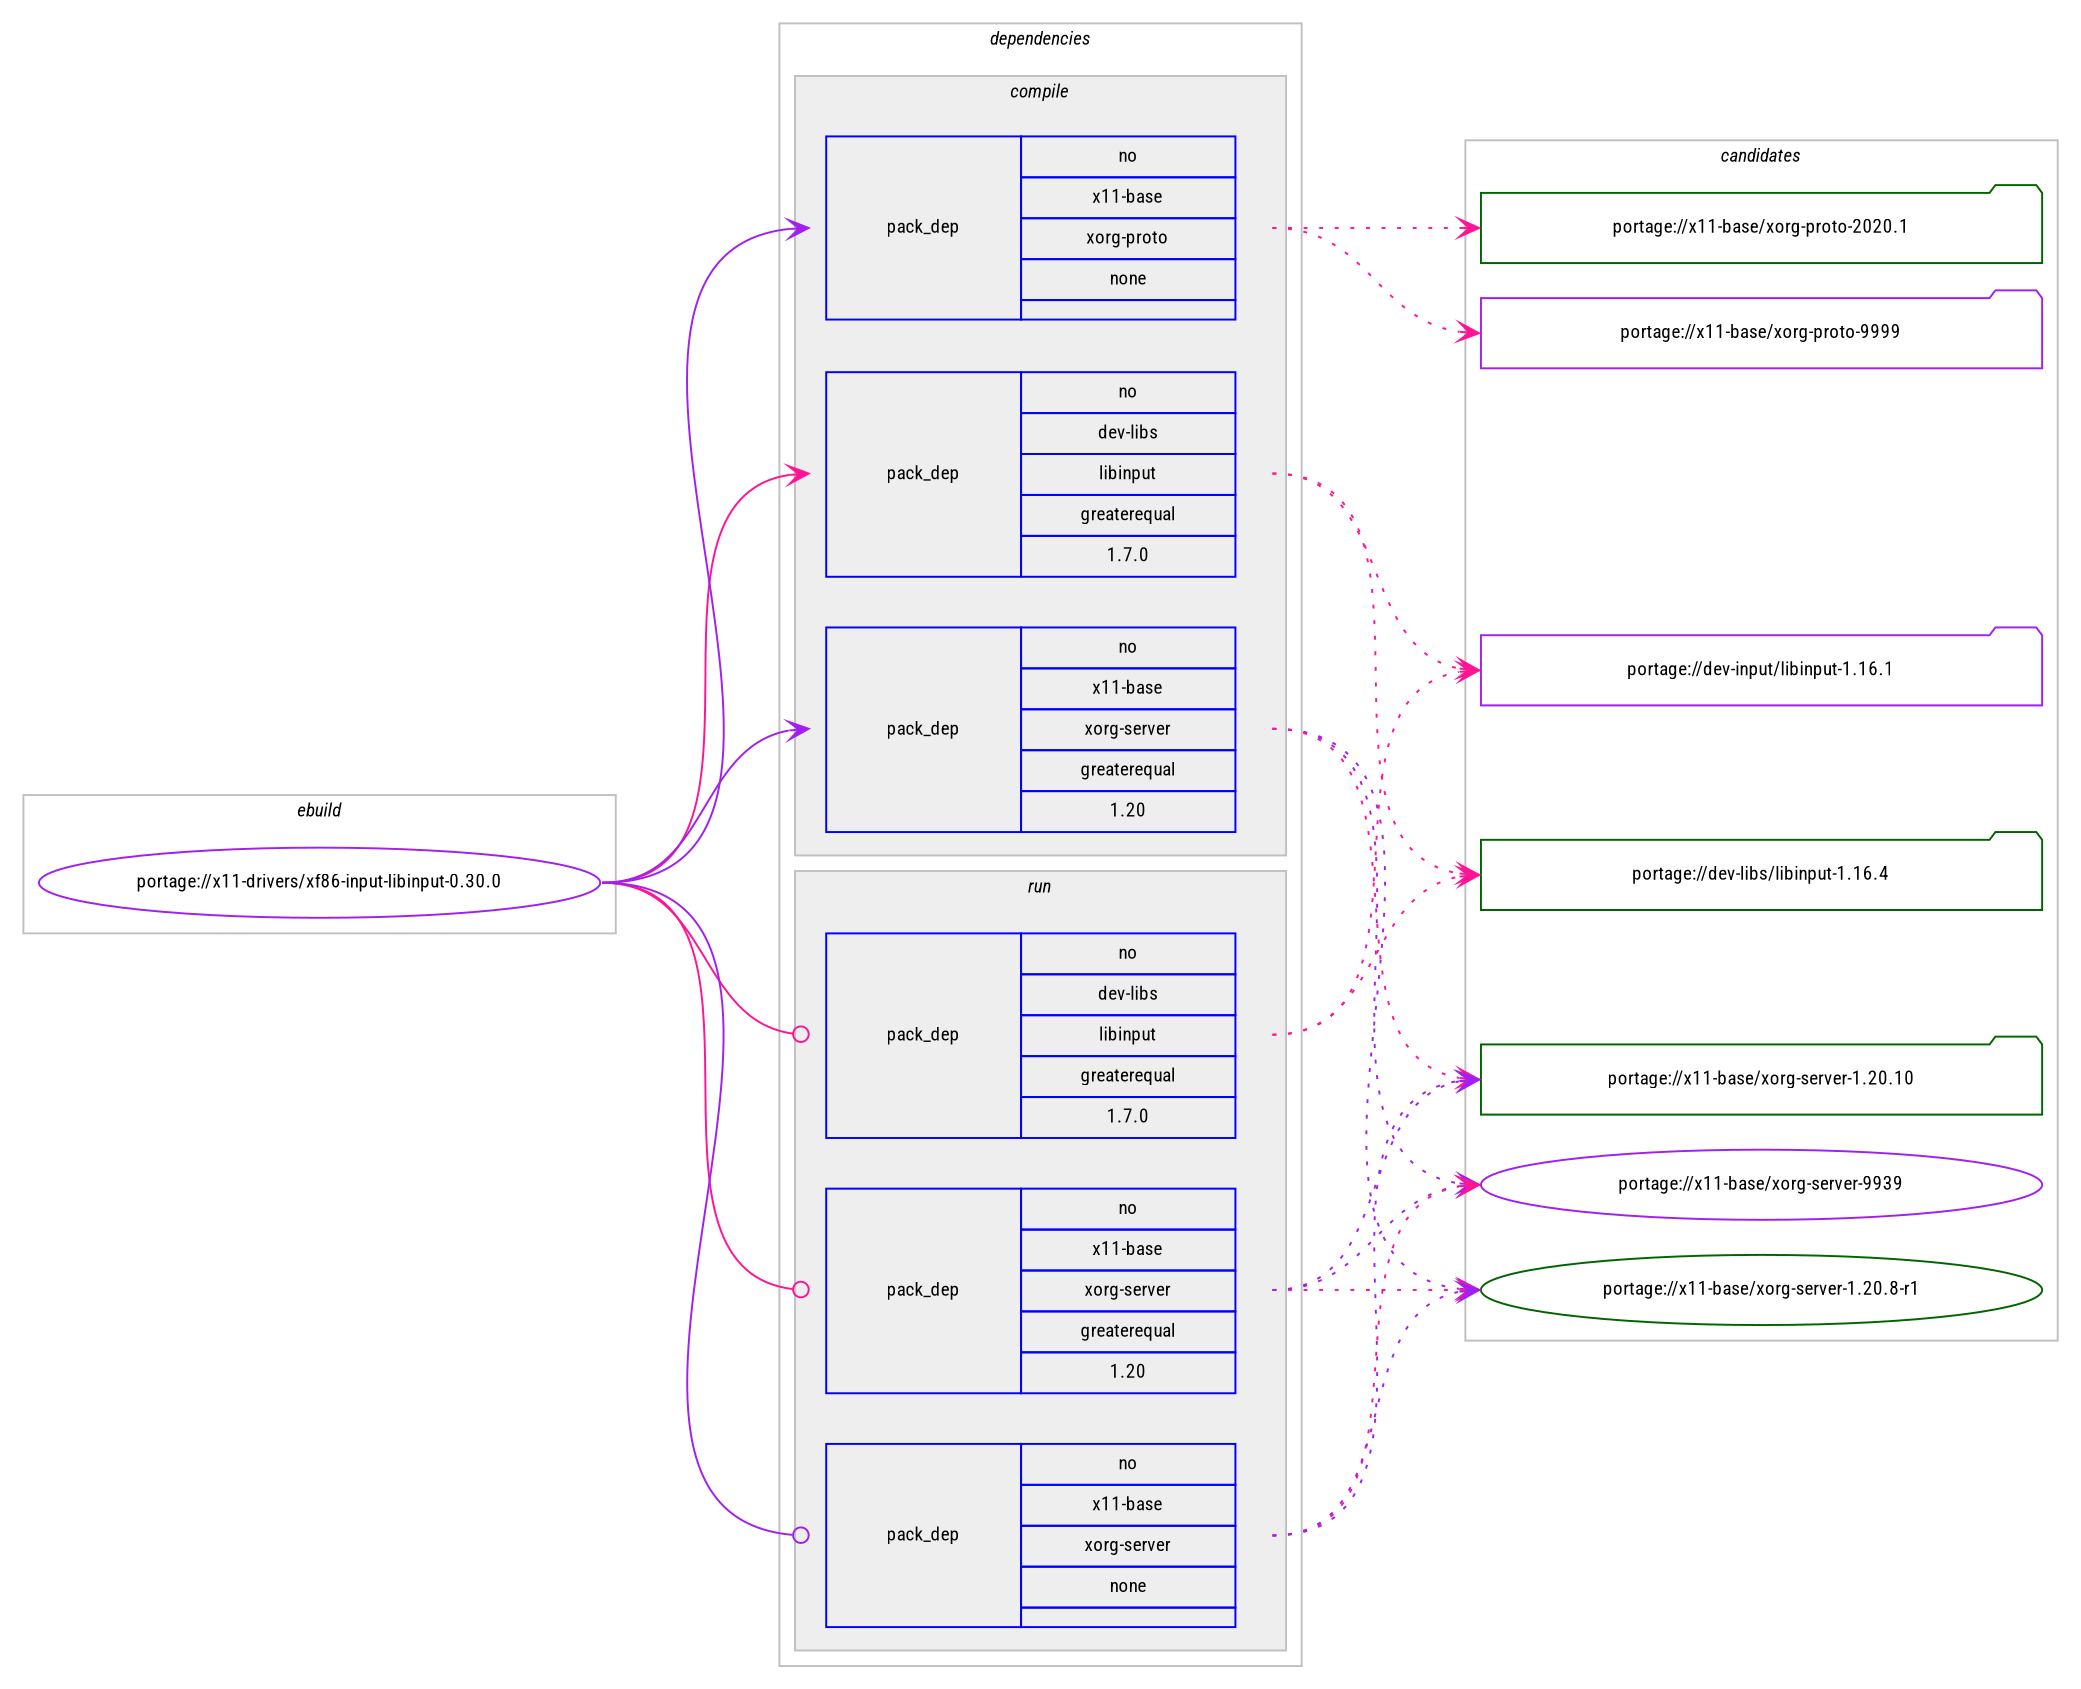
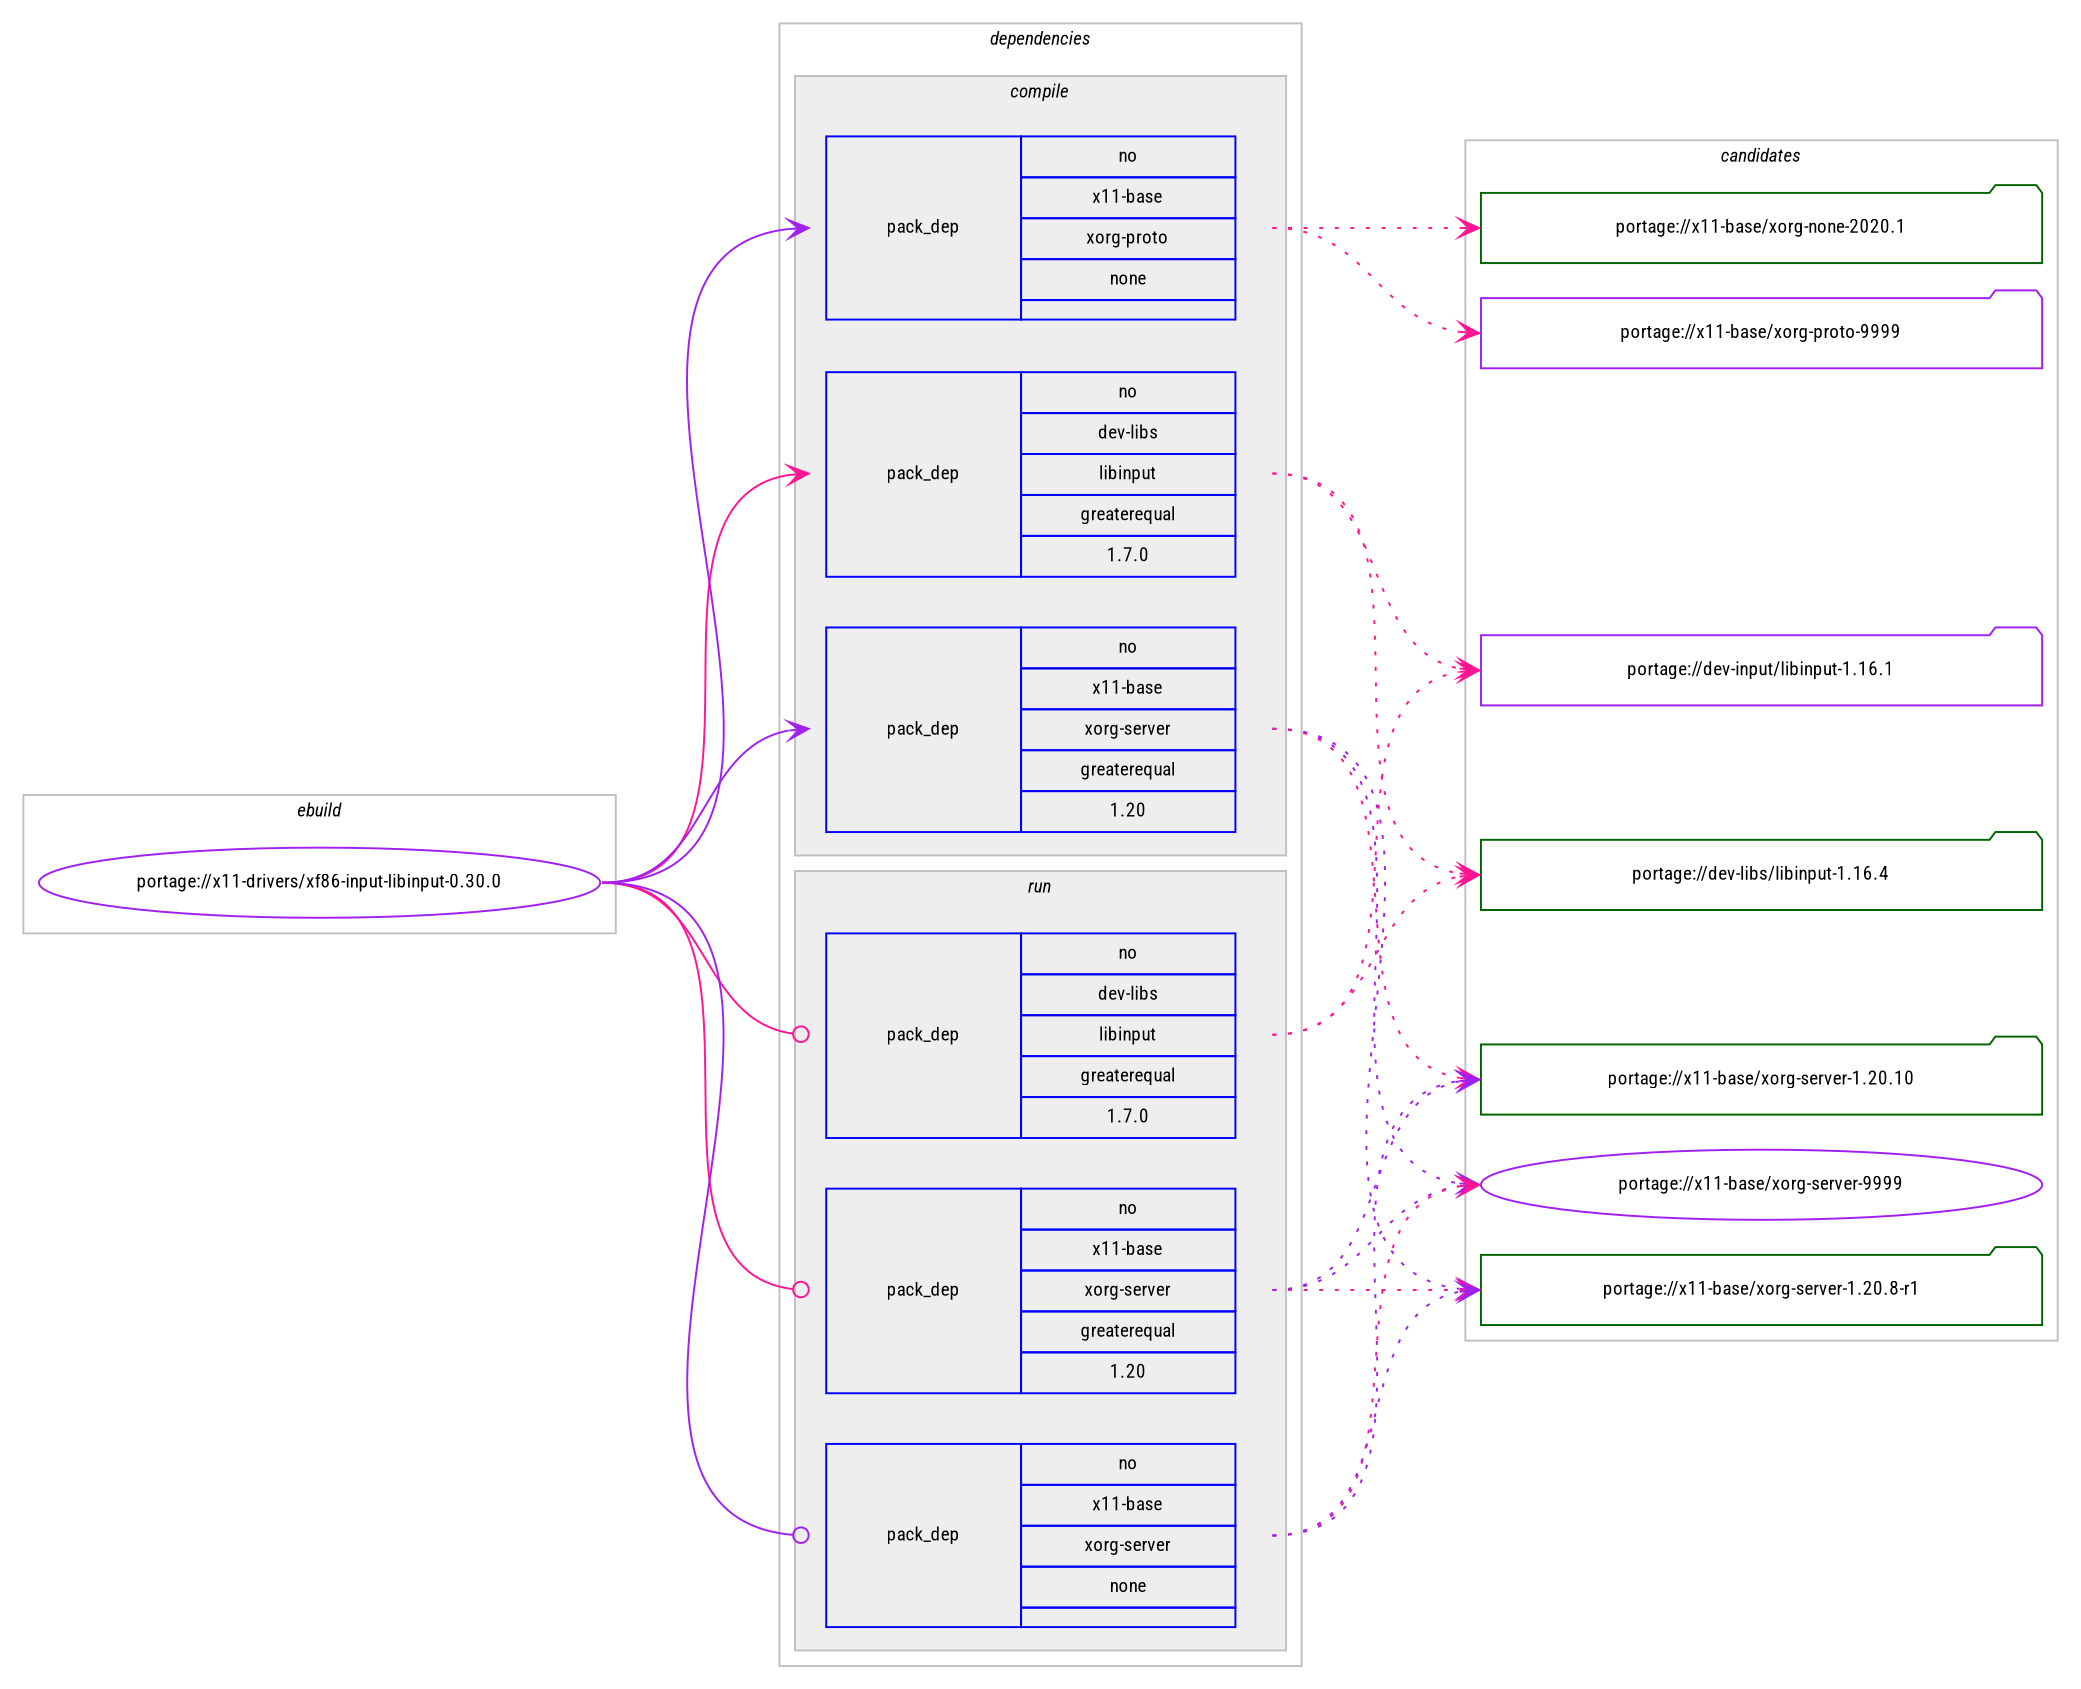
(1762, 228) -> (1762, 228)
(1762, 1185) -> (1762, 1185)
(1762, 1290) -> (1762, 1290)
